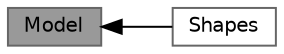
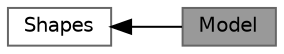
(147, 27) -> (157, 27)
